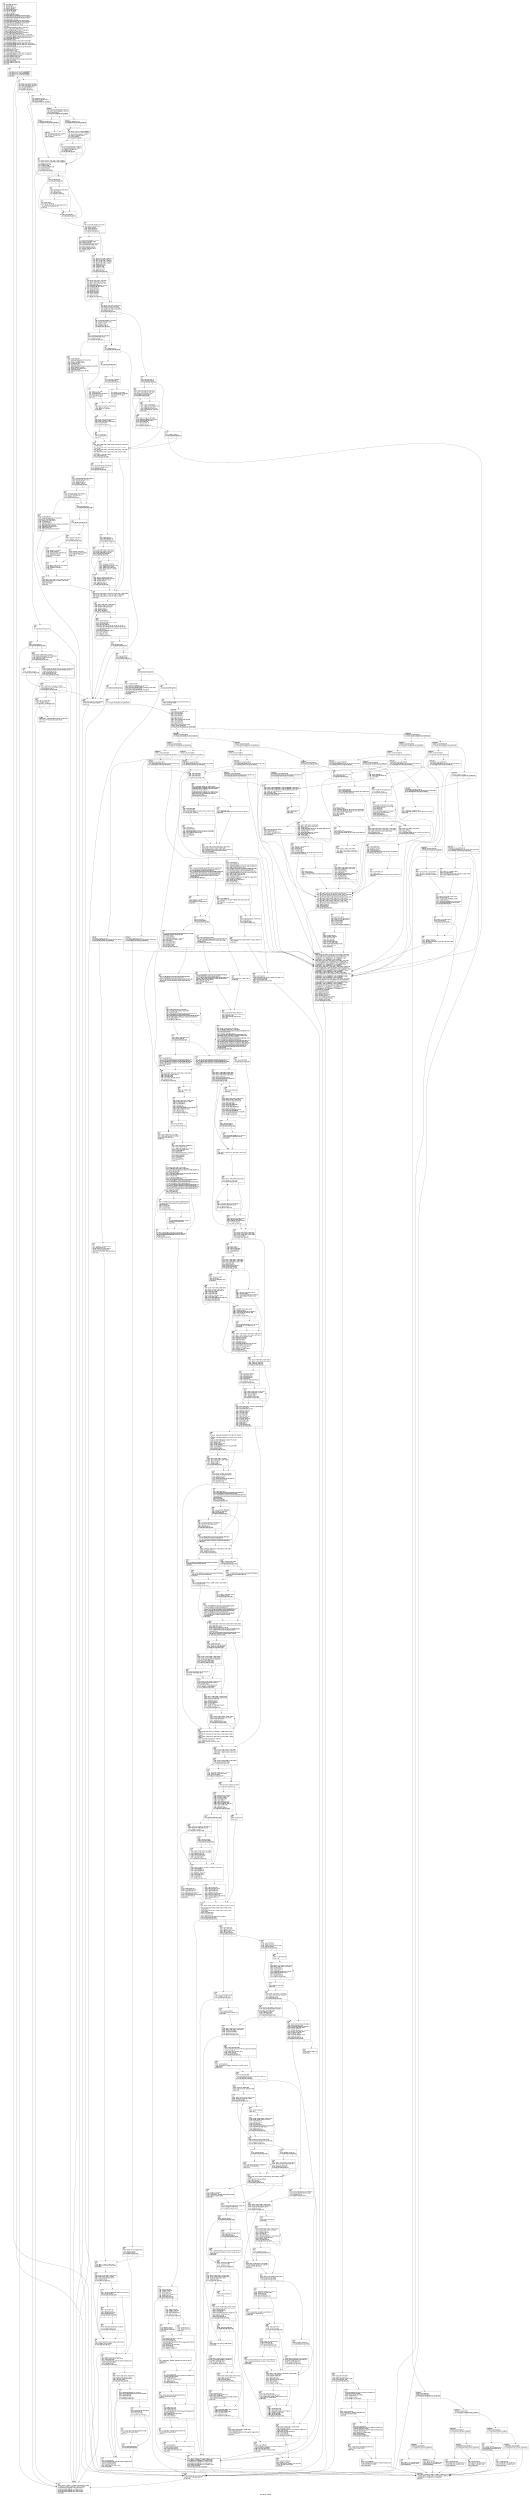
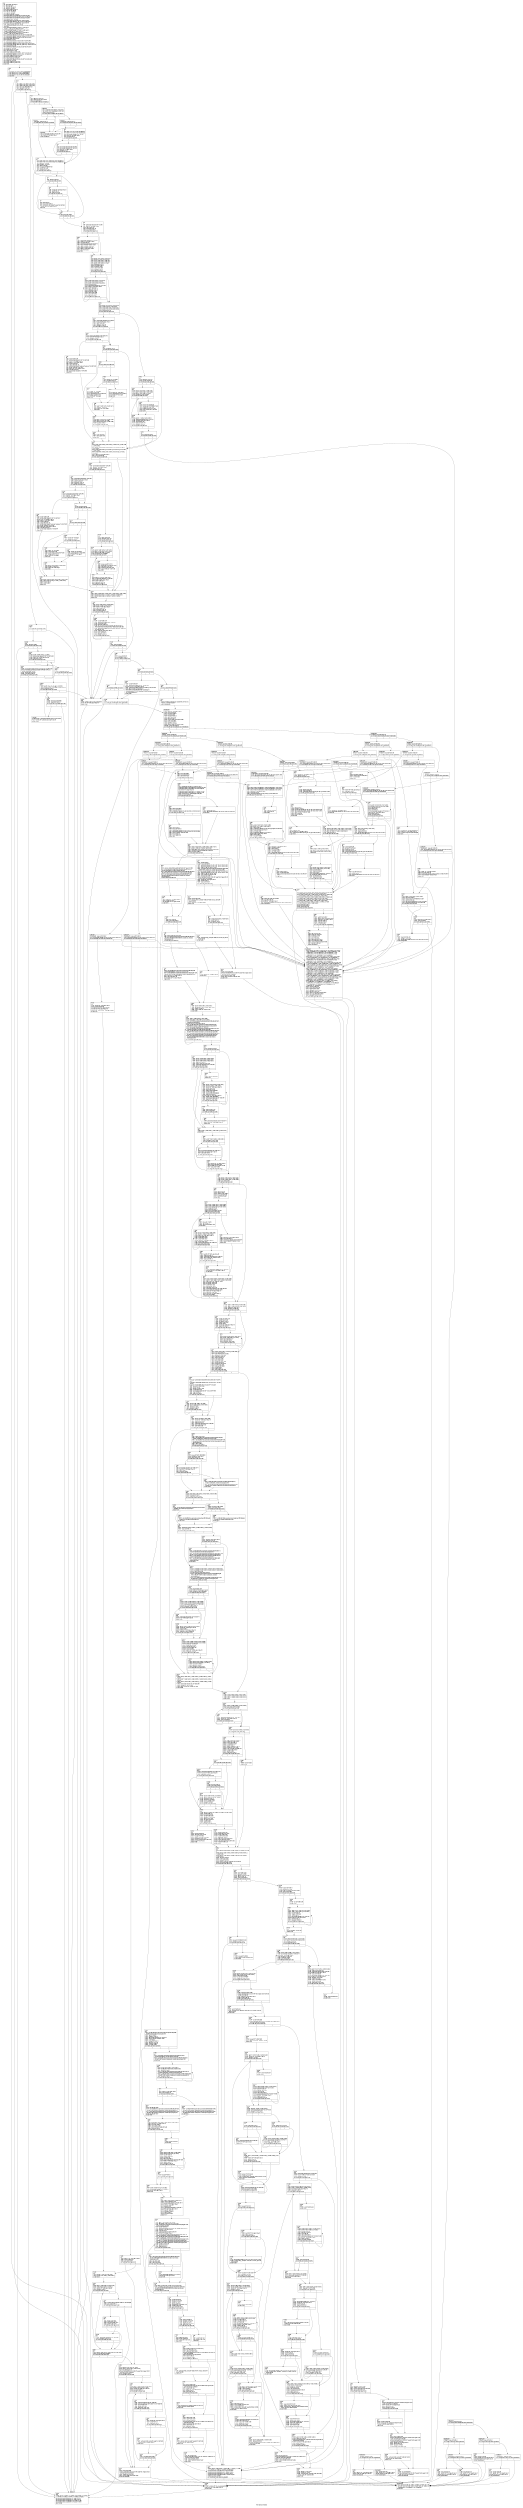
(428, 2395) -> none
